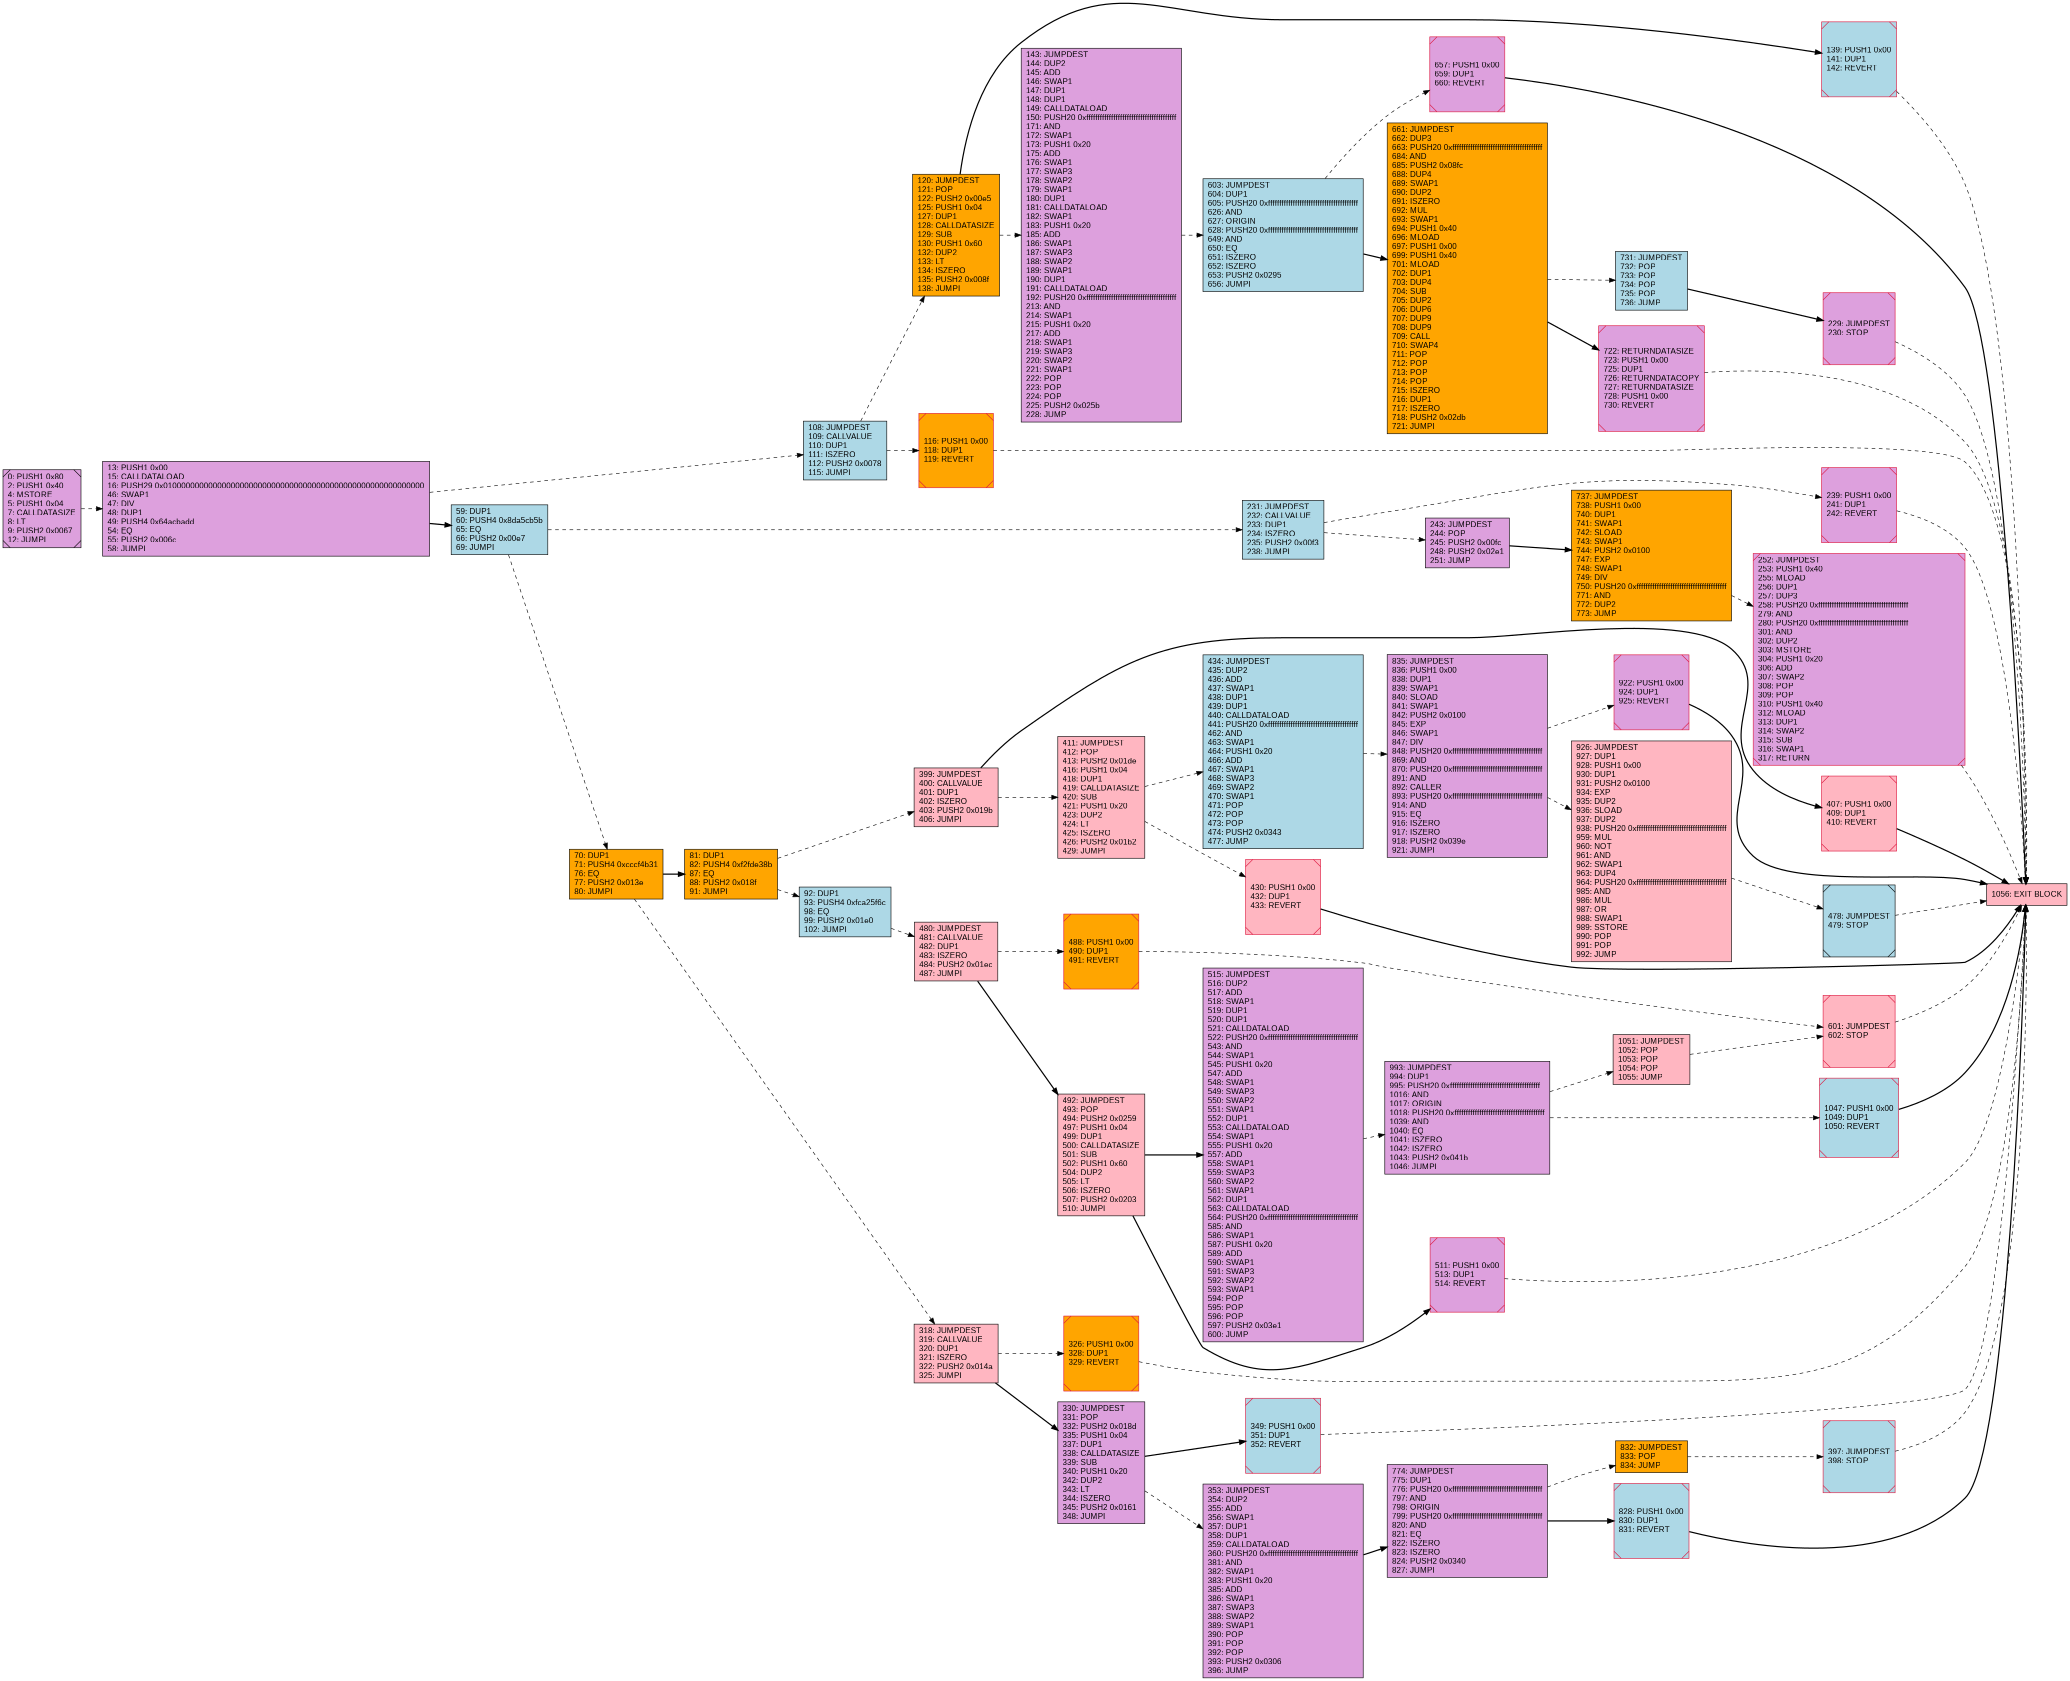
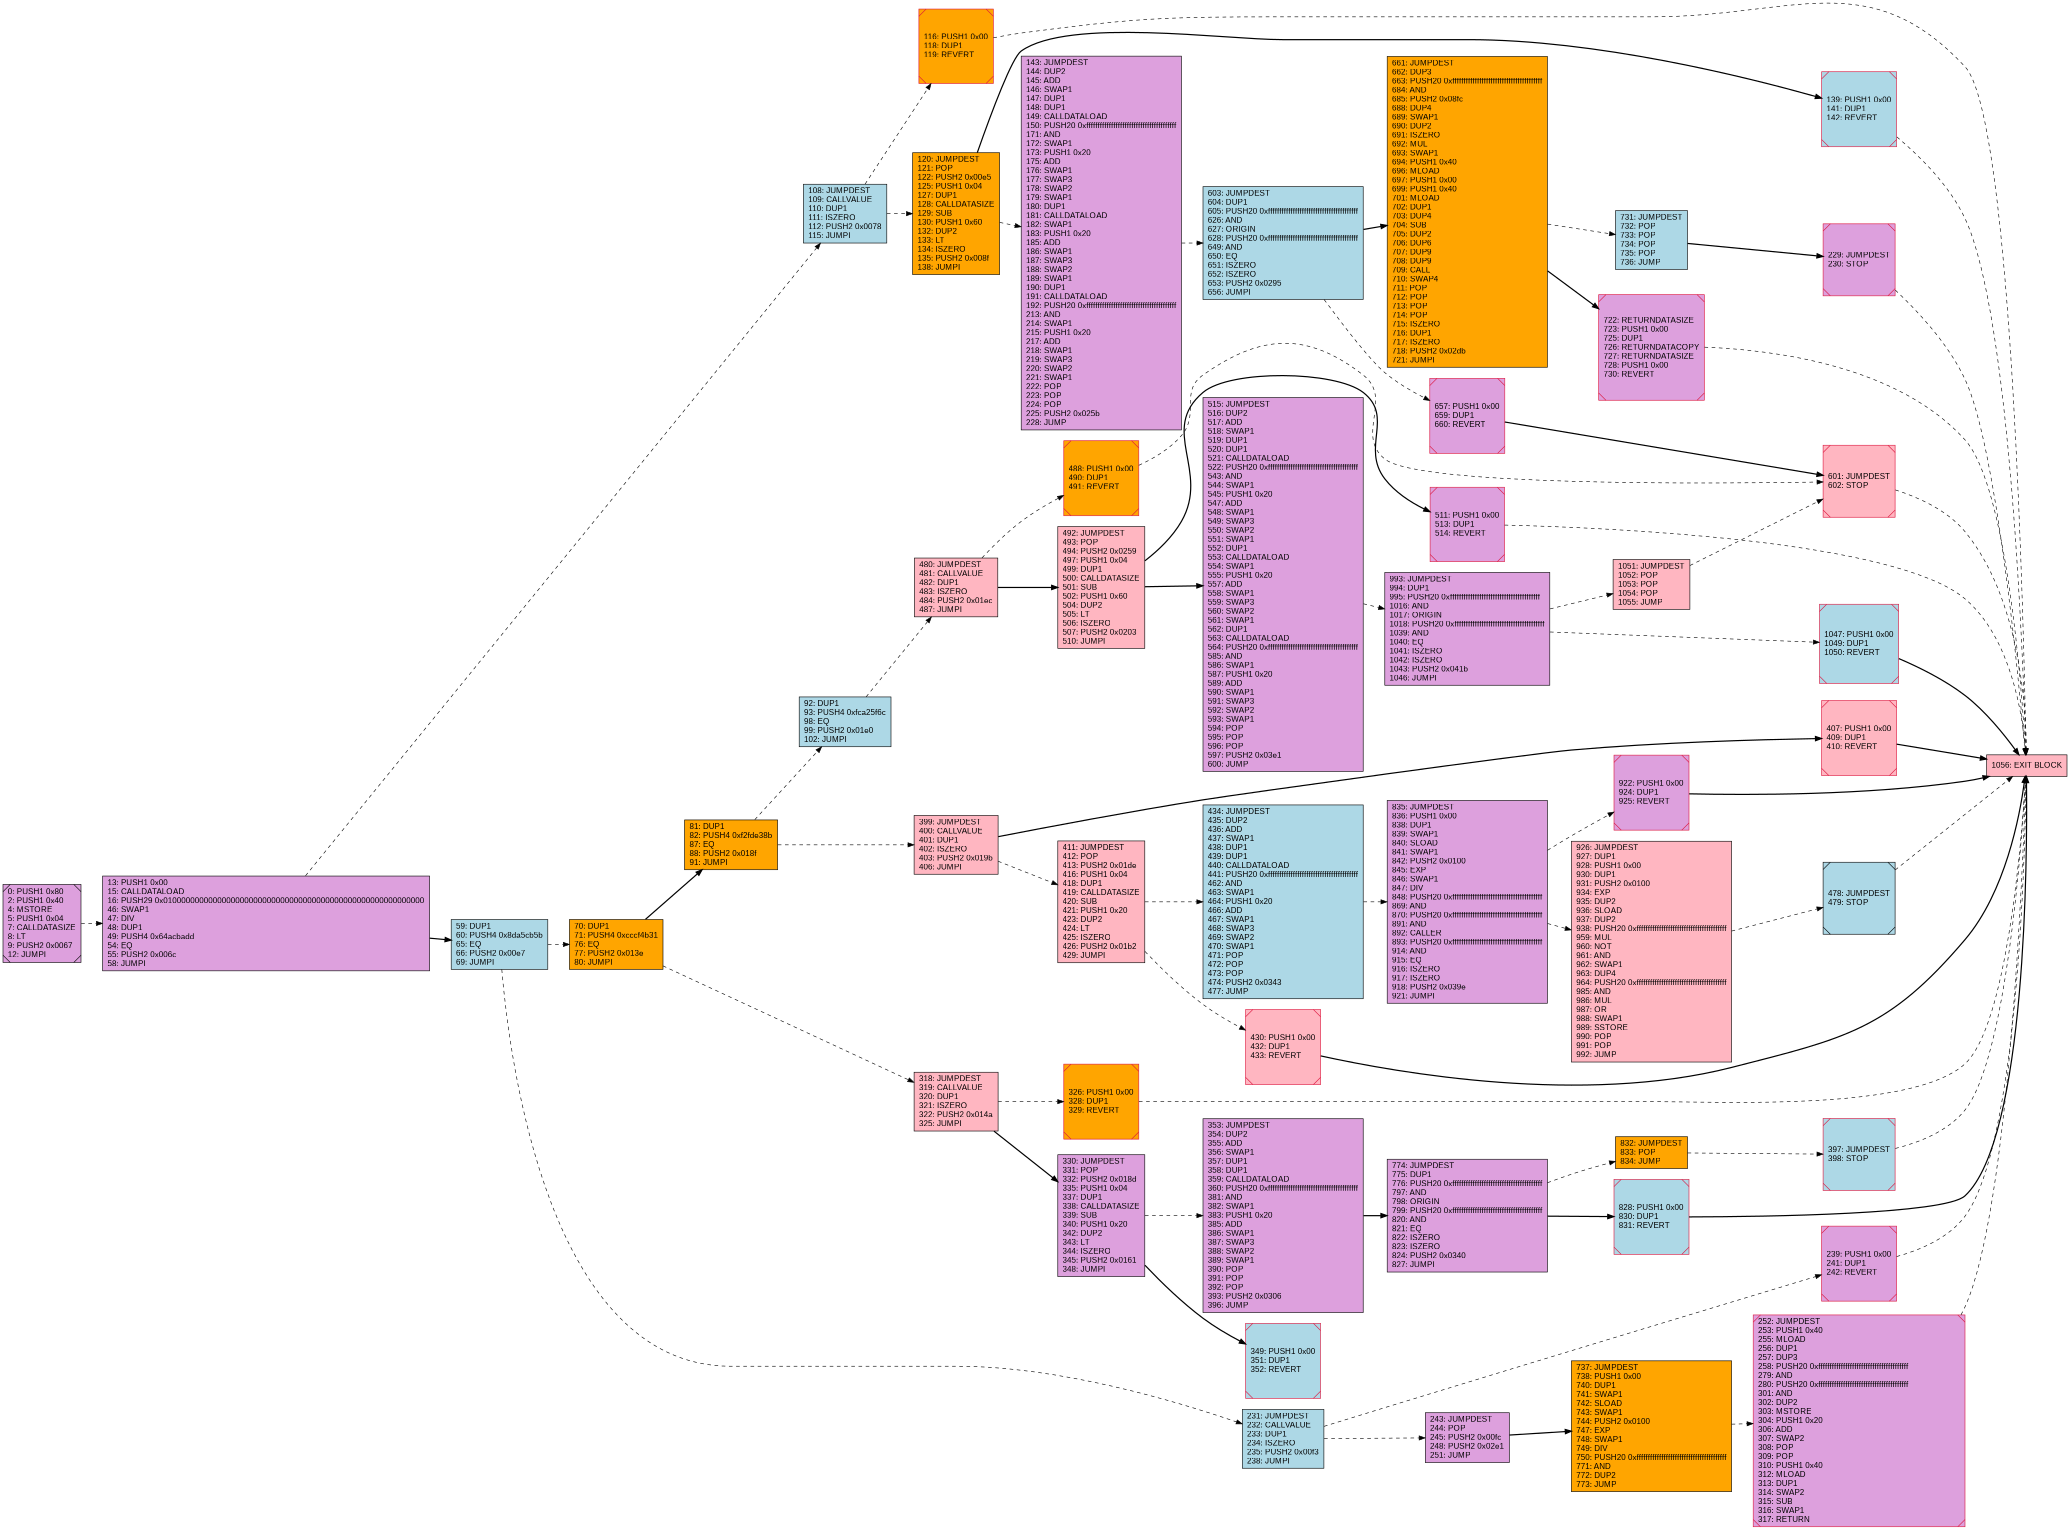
(1978, 323) -> (1661, 448)
(1885, 1404) -> none
